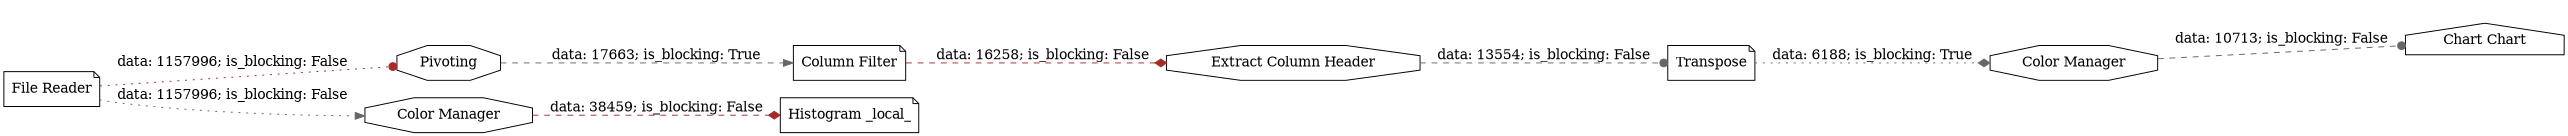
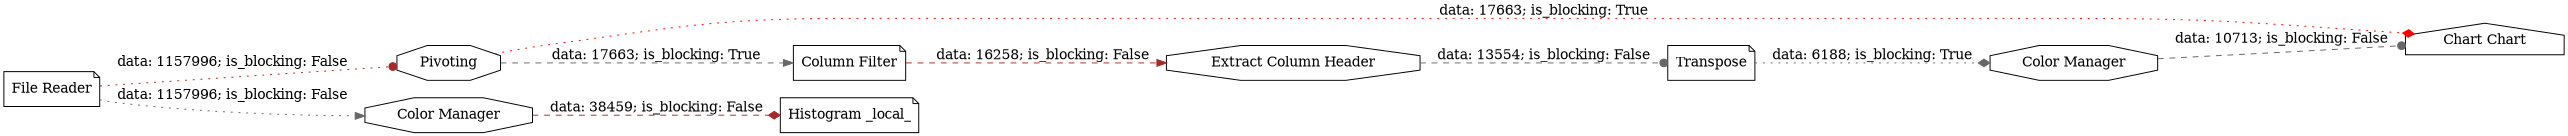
none -> (1448, 18)
(1031, 63) -> (1031, 63)
